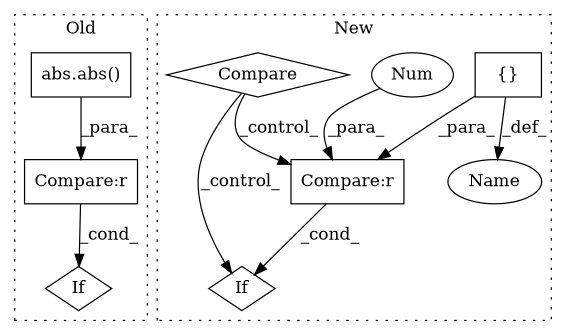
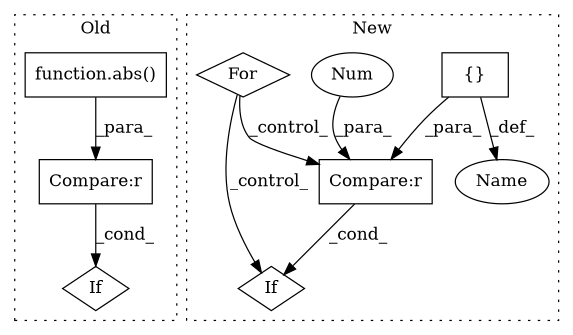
(81, 75) -> (96, 75)
(258, 75) -> (243, 75)
